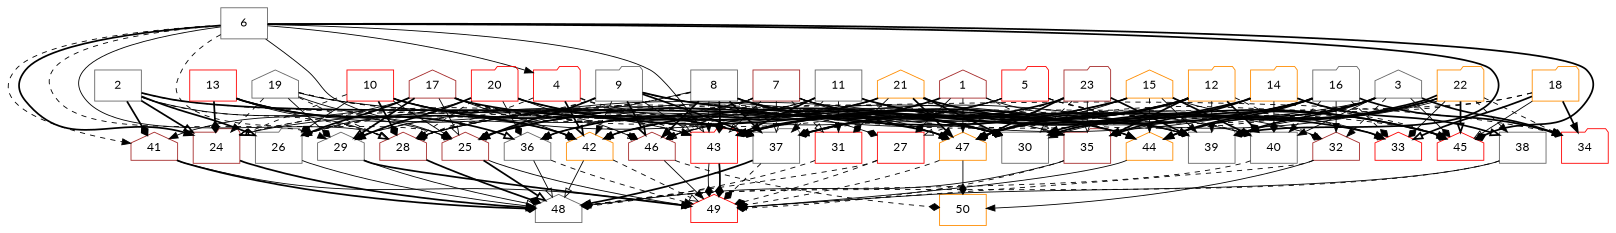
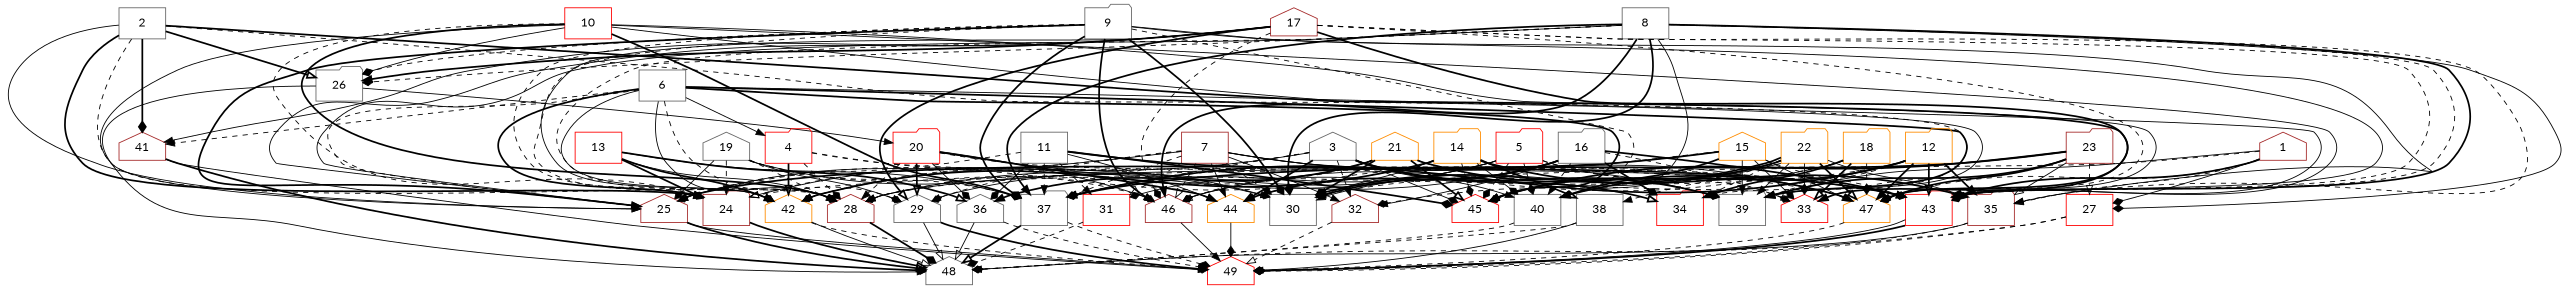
(590, 111) -> (545, 81)
(1239, 113) -> (1738, 179)
(391, 116) -> (624, 111)
none -> (1781, 168)
none -> (1947, 178)
(963, 210) -> none
